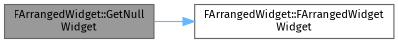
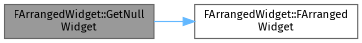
(294, 22) -> (276, 22)
